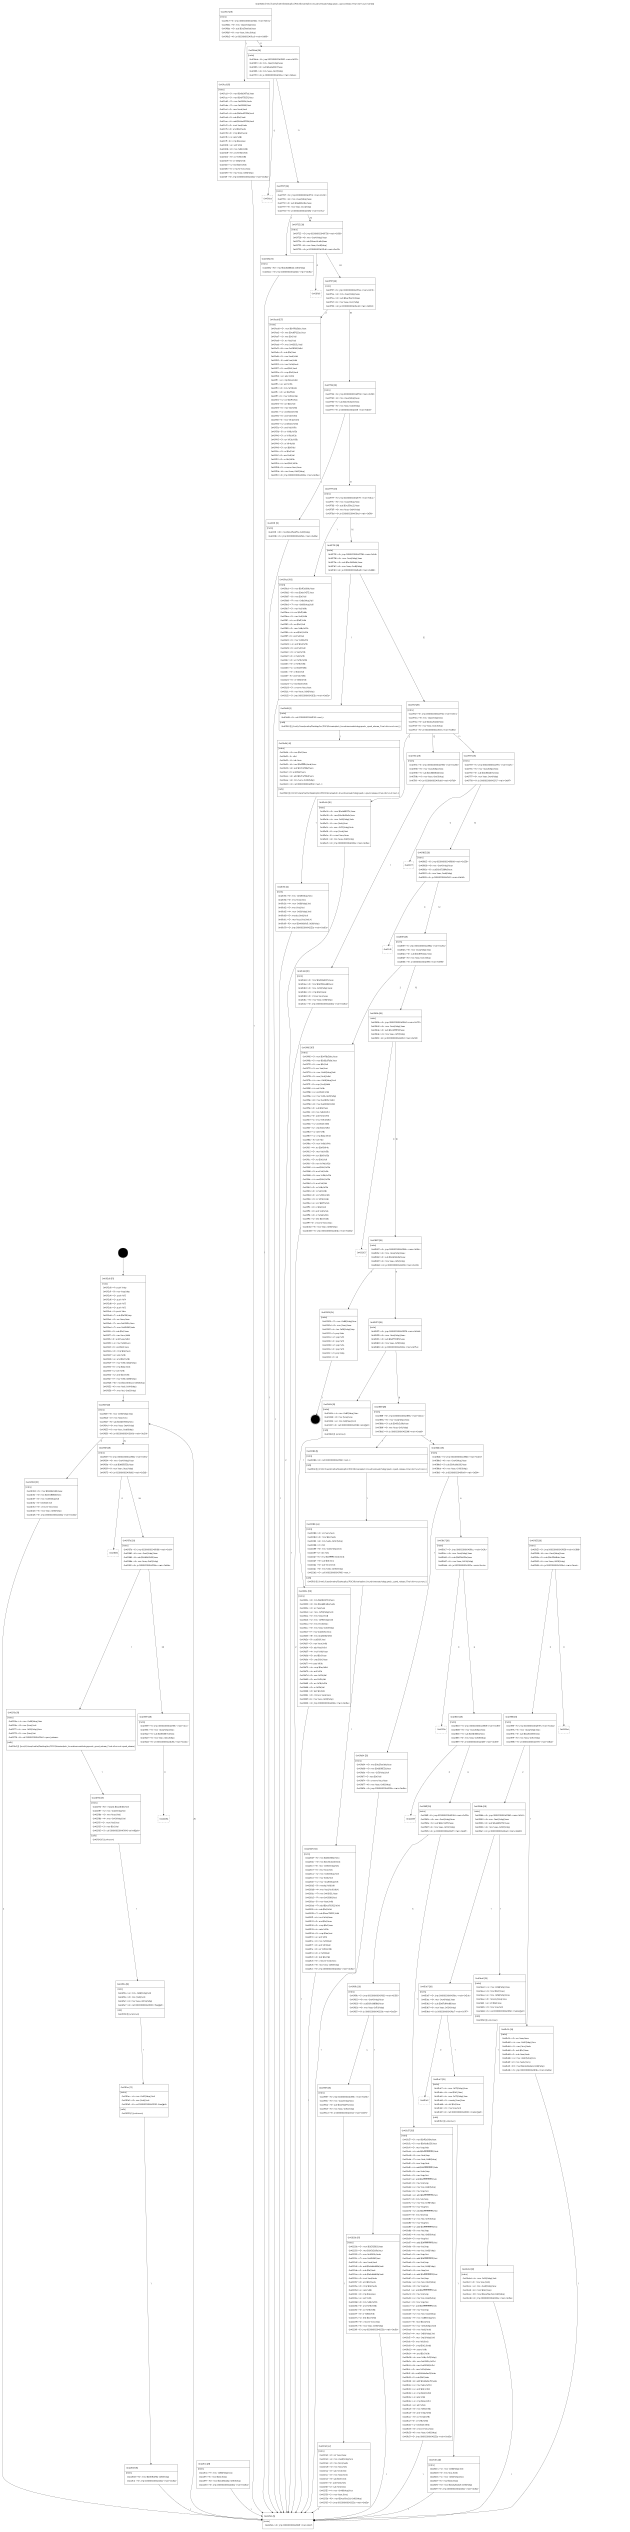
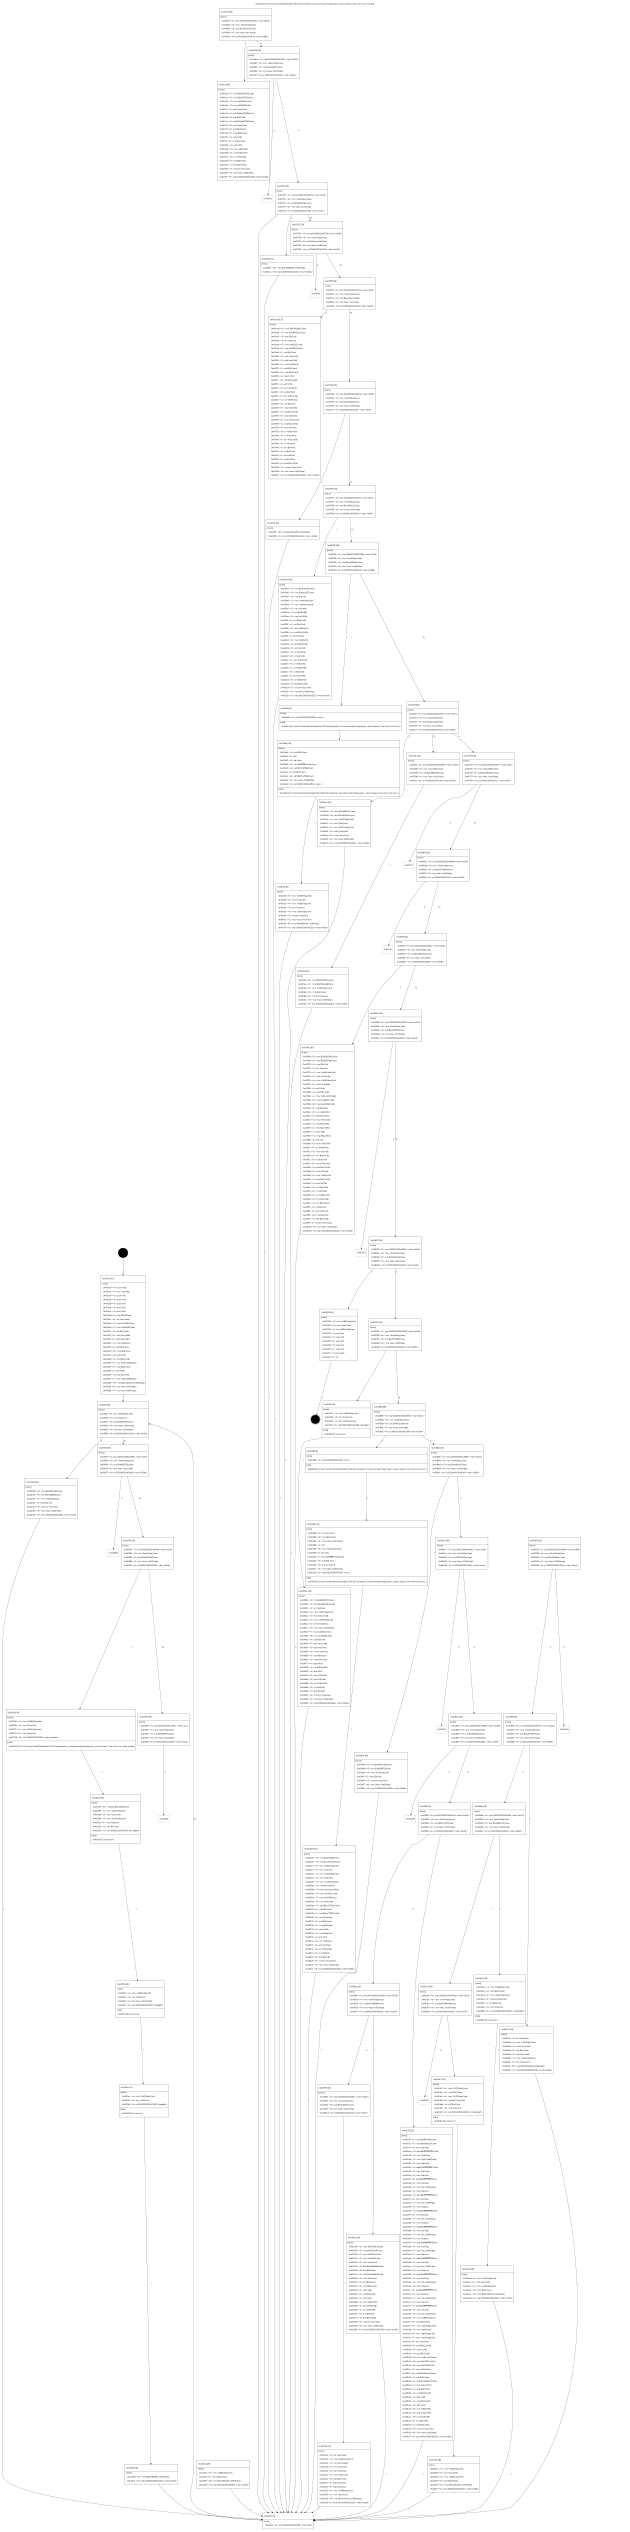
(253, 1348) -> (258, 1361)
